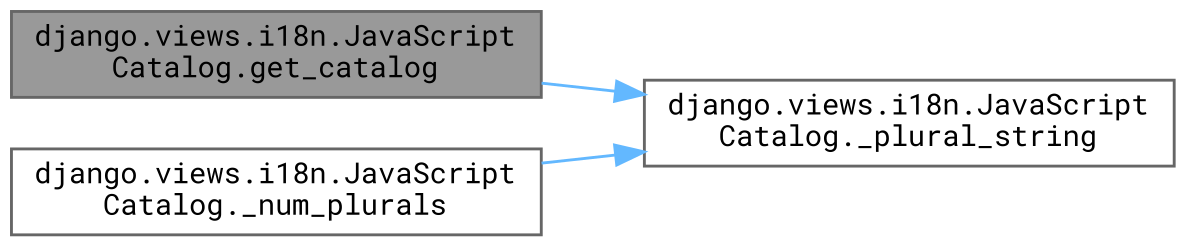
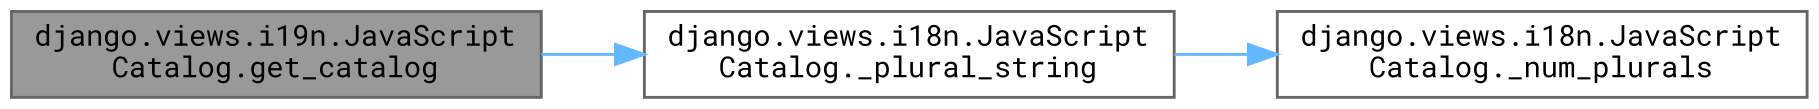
(276, 54) -> (276, 54)
(578, 159) -> (1211, 54)
